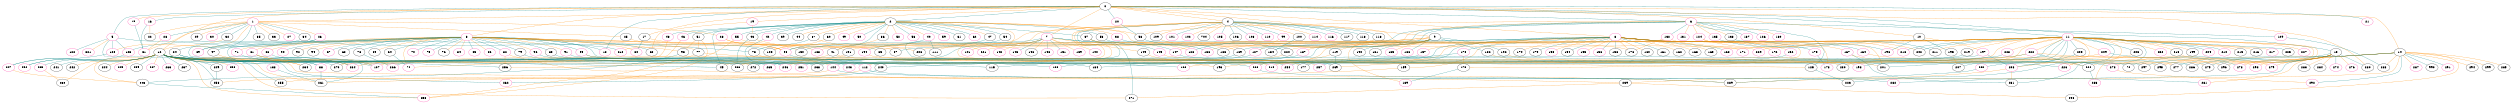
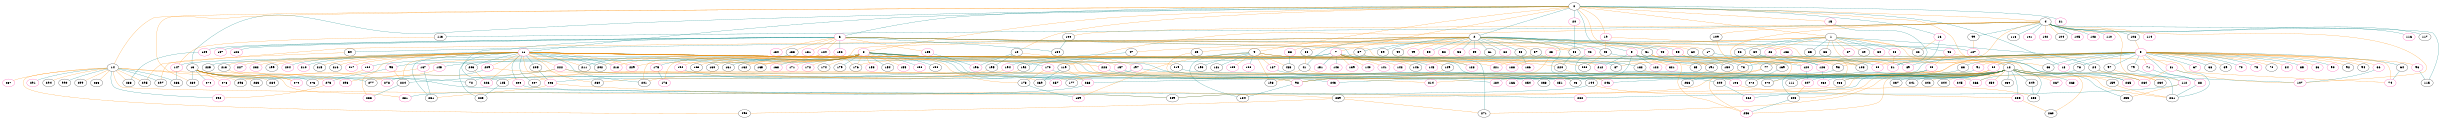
(628, 17) -> (2137, 45)
(253, 22) -> (1831, 37)
(910, 29) -> (1940, 60)
(1204, 37) -> (2061, 37)
(1283, 37) -> (1973, 37)
none -> (1314, 41)
(1223, 52) -> (1289, 68)
(264, 59) -> (2119, 75)
(448, 60) -> none
(1471, 63) -> (272, 56)
(833, 68) -> (1591, 83)
none -> (1910, 96)
